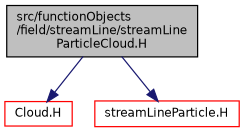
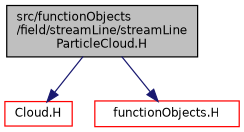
(167, 114) -> (167, 114)
